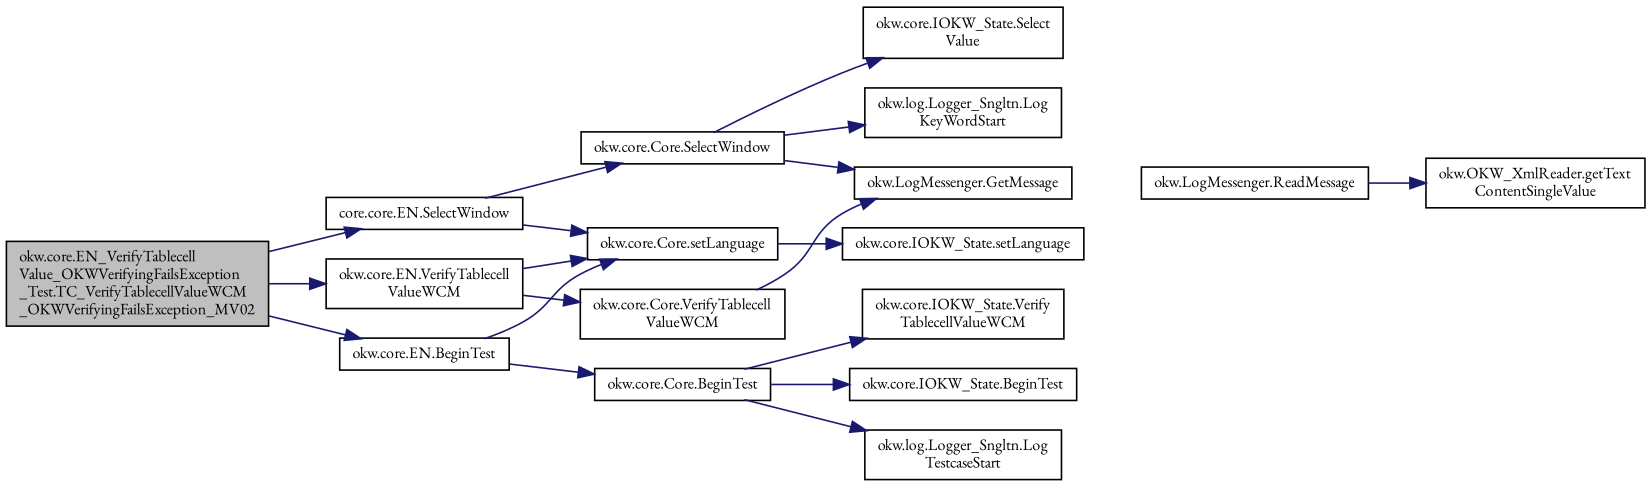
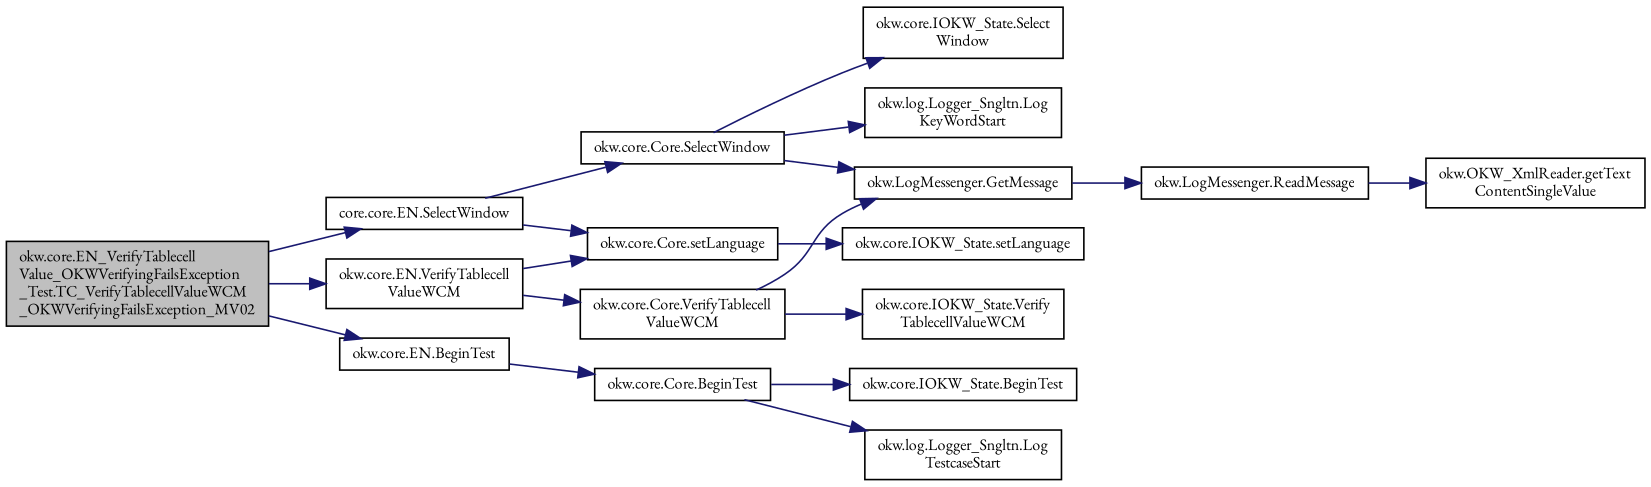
(963, 33) -> (963, 33)
none -> (1099, 183)
(543, 307) -> none
(798, 356) -> (816, 314)
